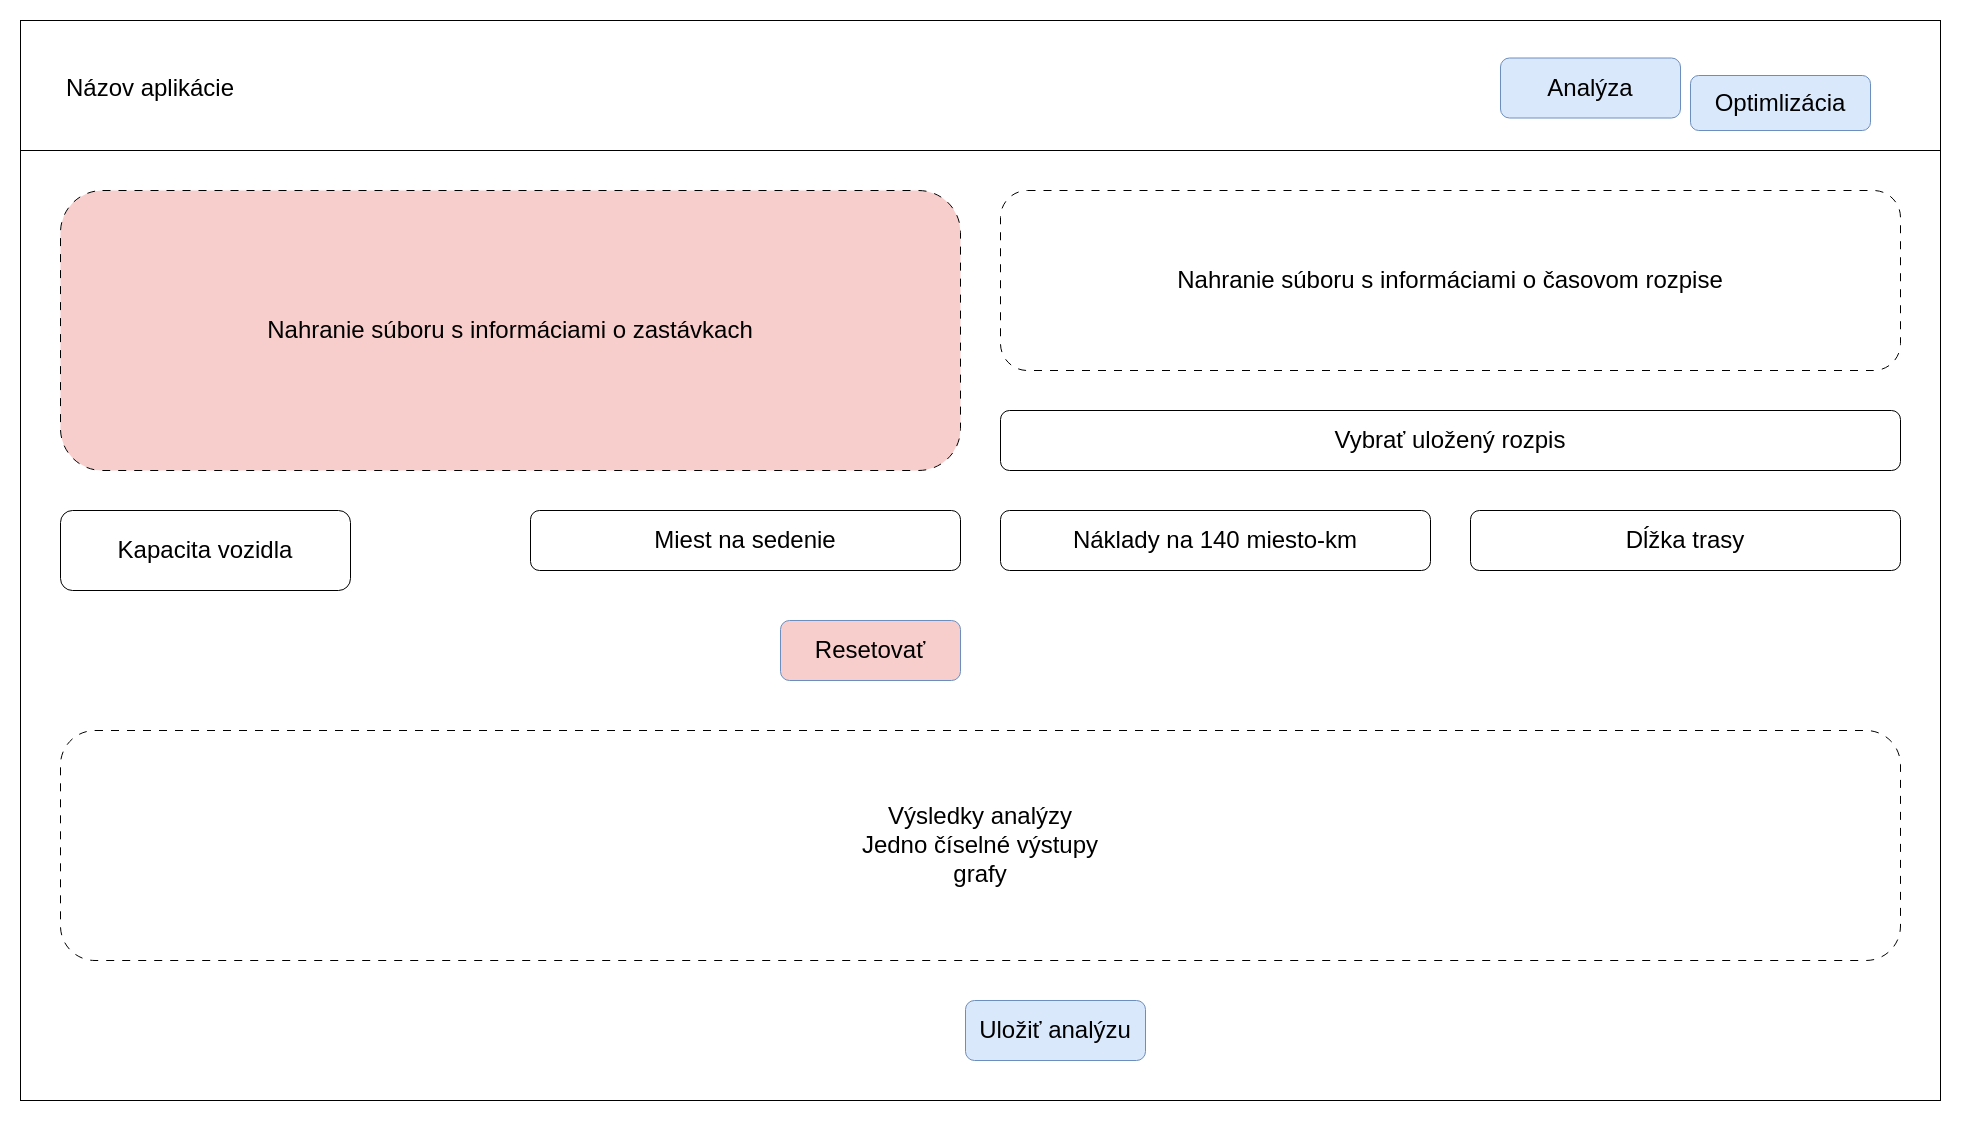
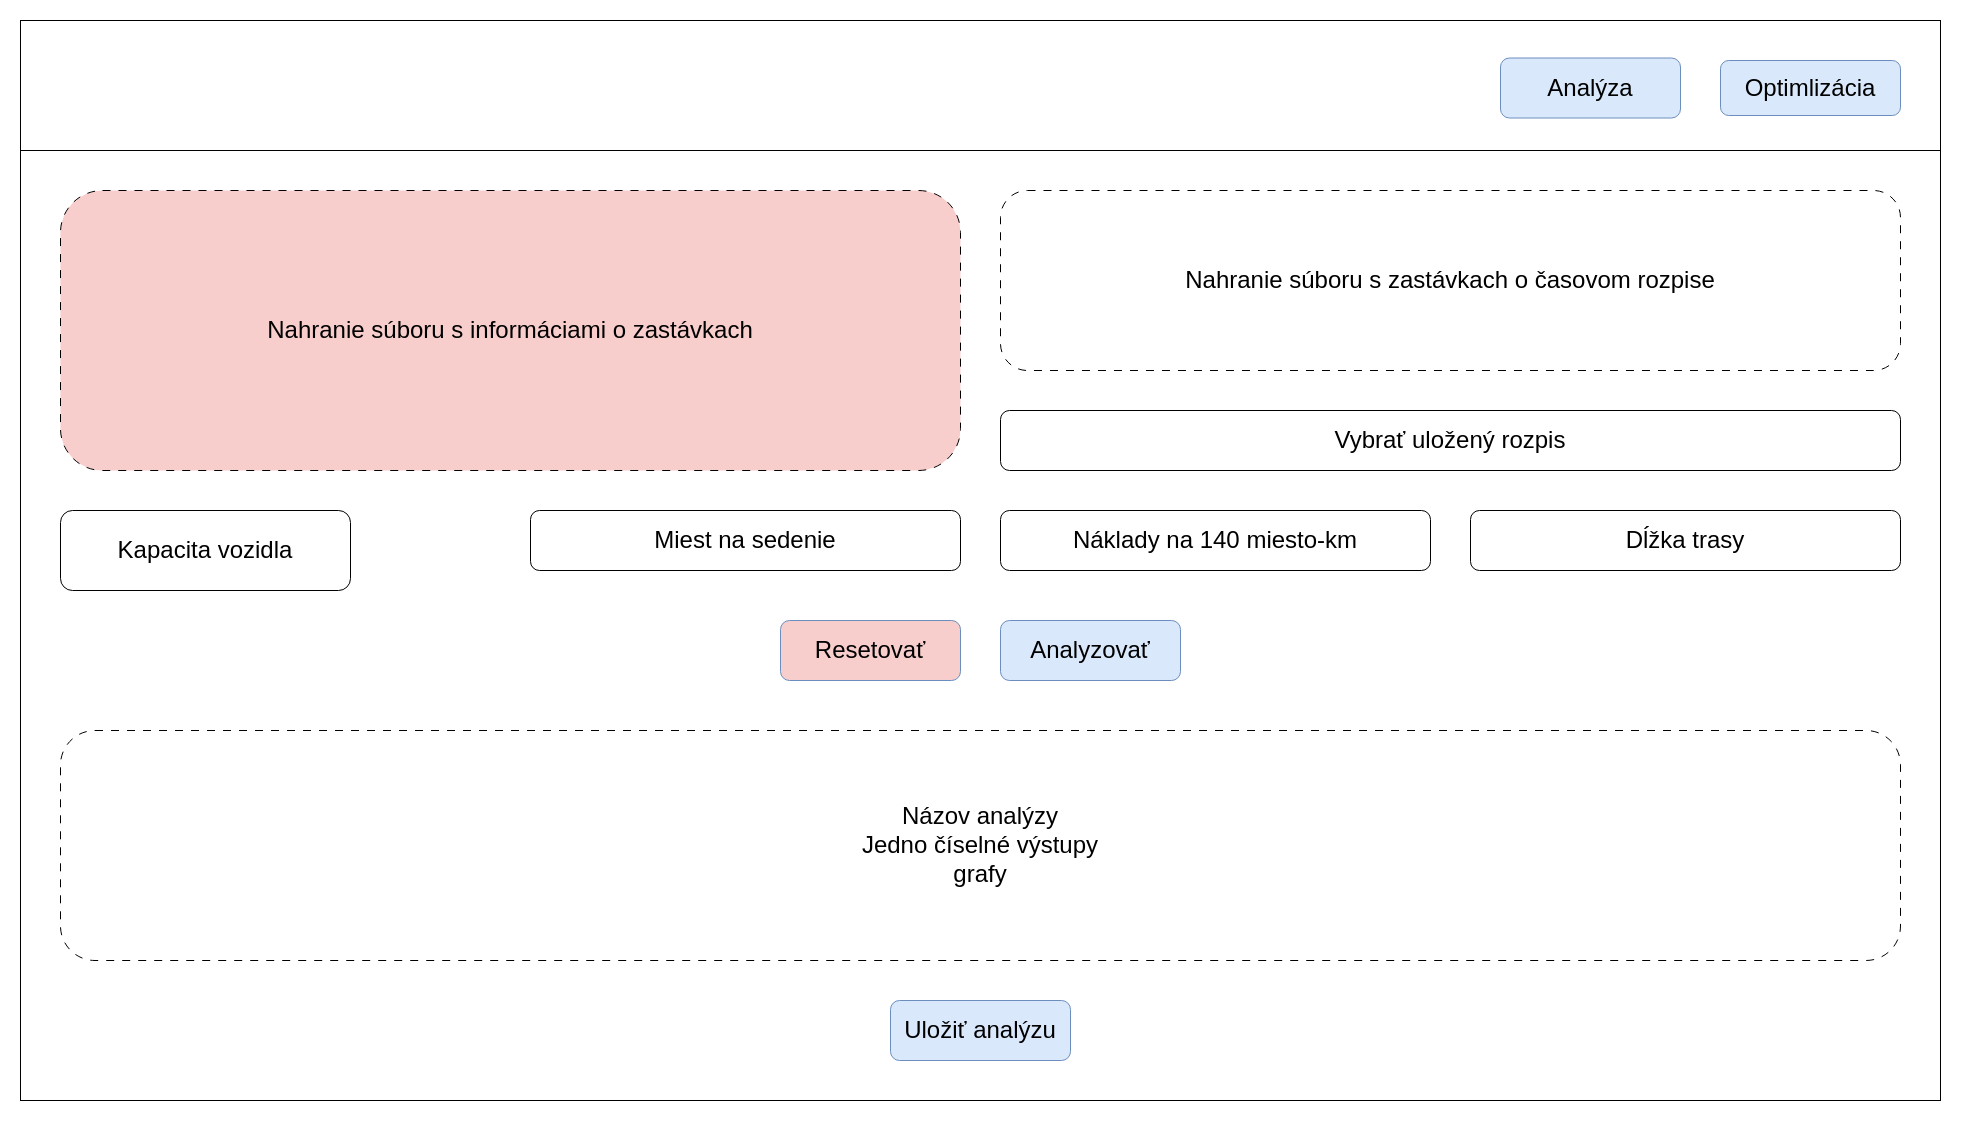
(151, 88) -> none
(1781, 103) -> (1811, 88)
(1451, 281) -> (1451, 281)
none -> (1091, 651)
(981, 846) -> (981, 846)
(1056, 1031) -> (981, 1031)
